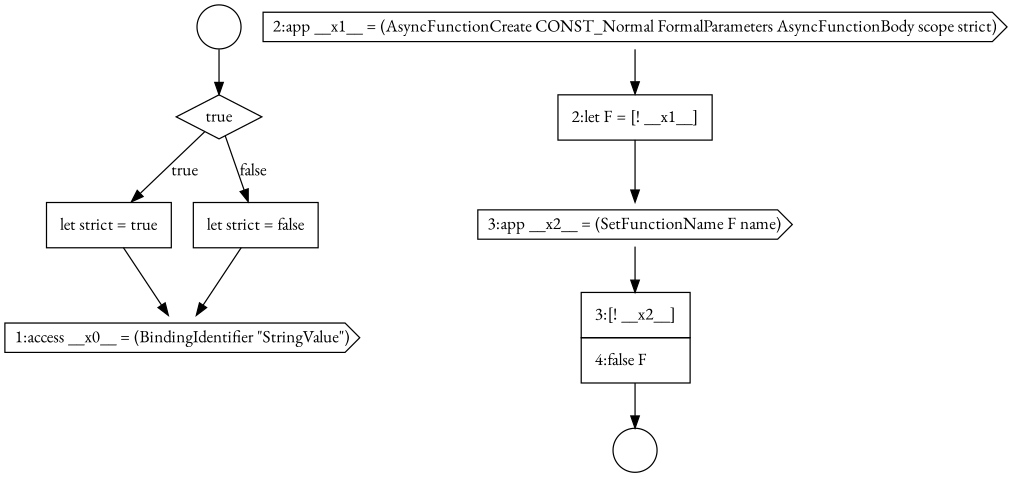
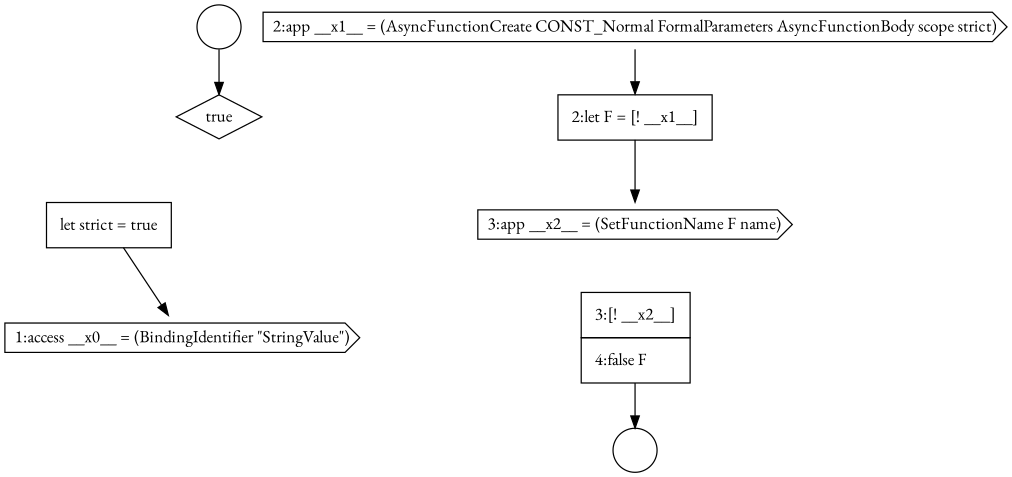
(173, 162) -> none
(256, 225) -> none
(635, 263) -> none
